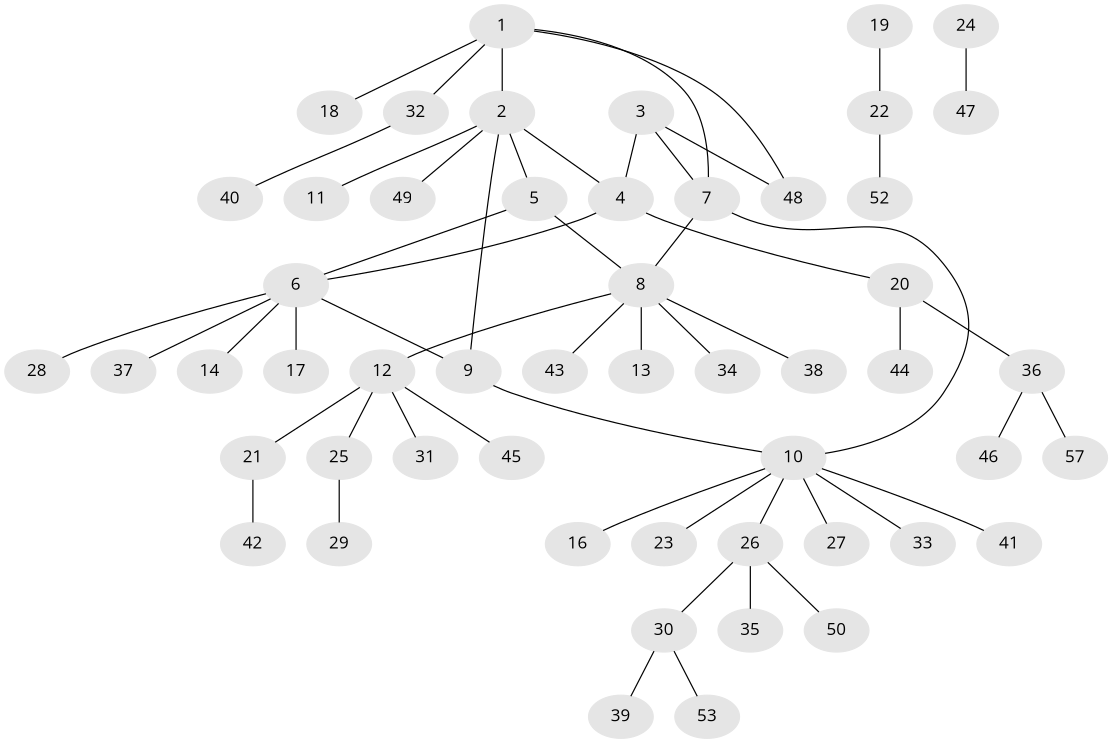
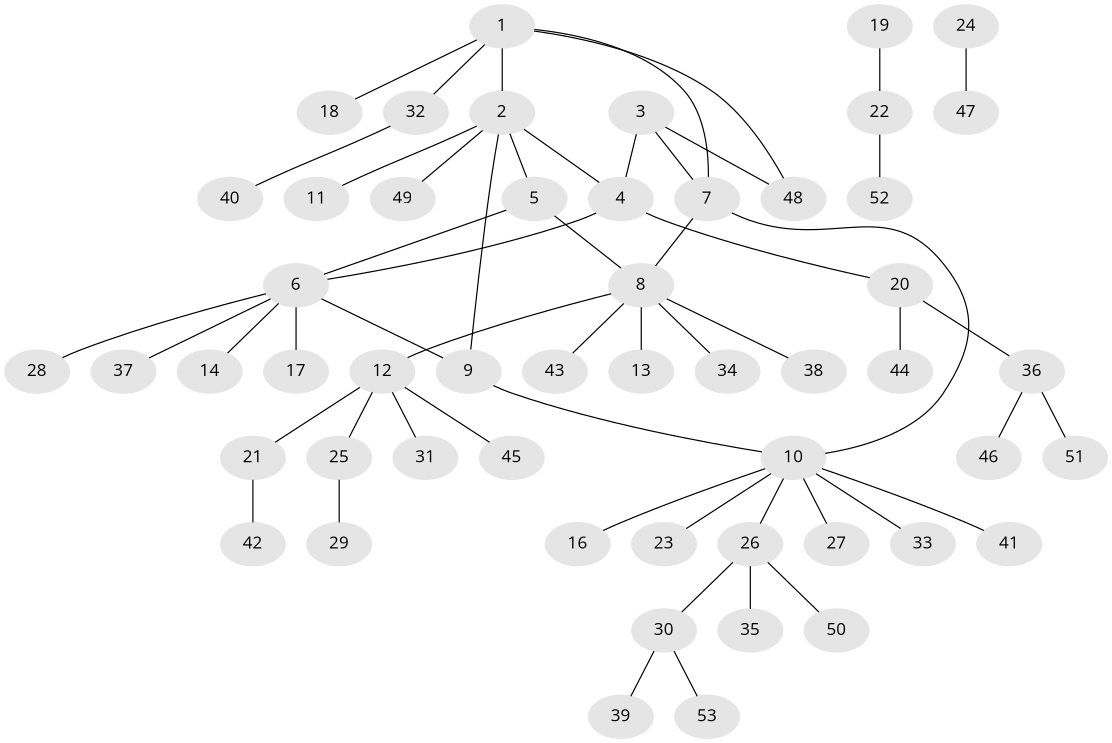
(1075, 458) -> (1075, 458)
